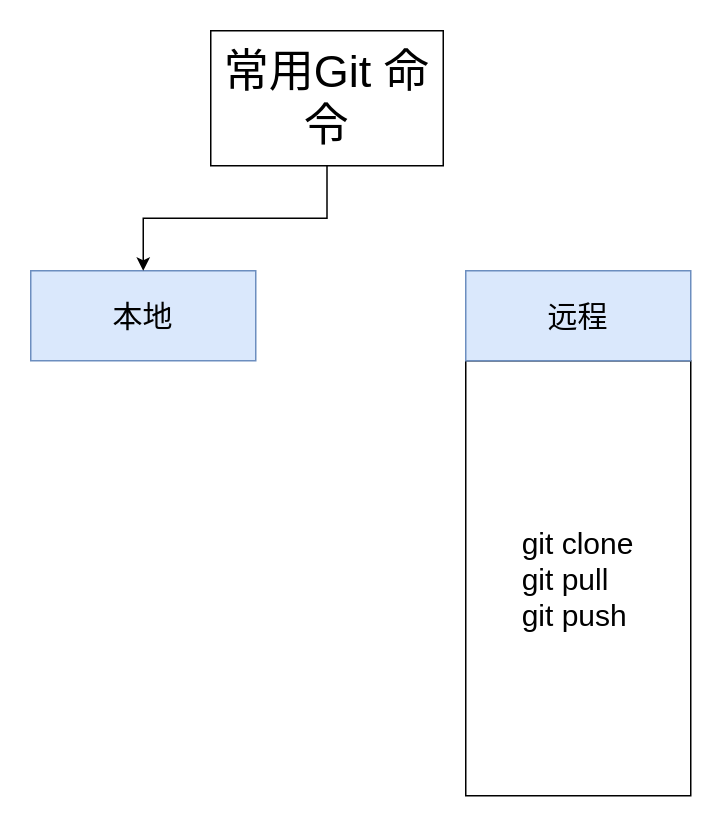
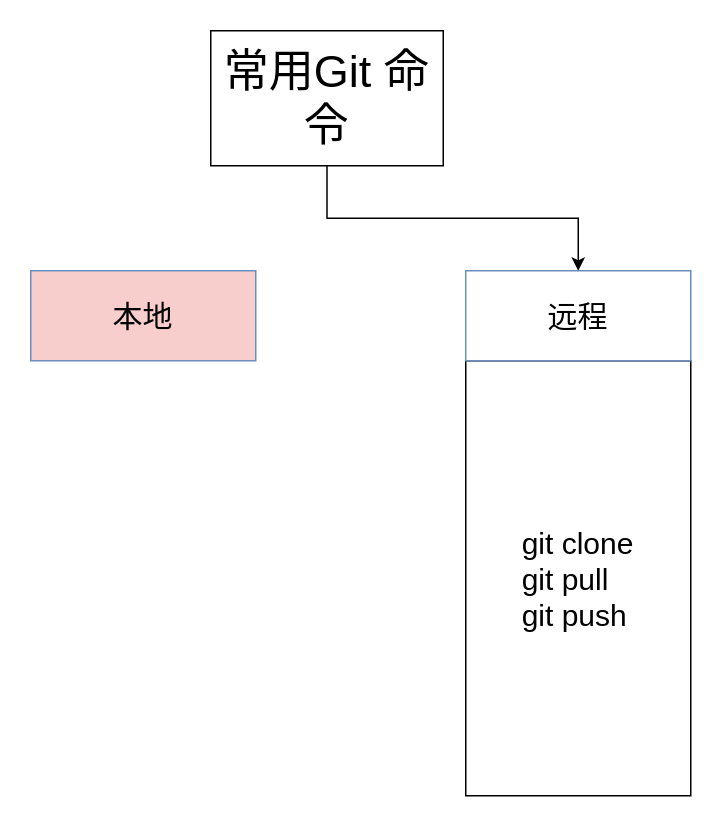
(214, 218) -> none
none -> (475, 218)
(143, 316) -> (143, 316)
(578, 316) -> (578, 316)
